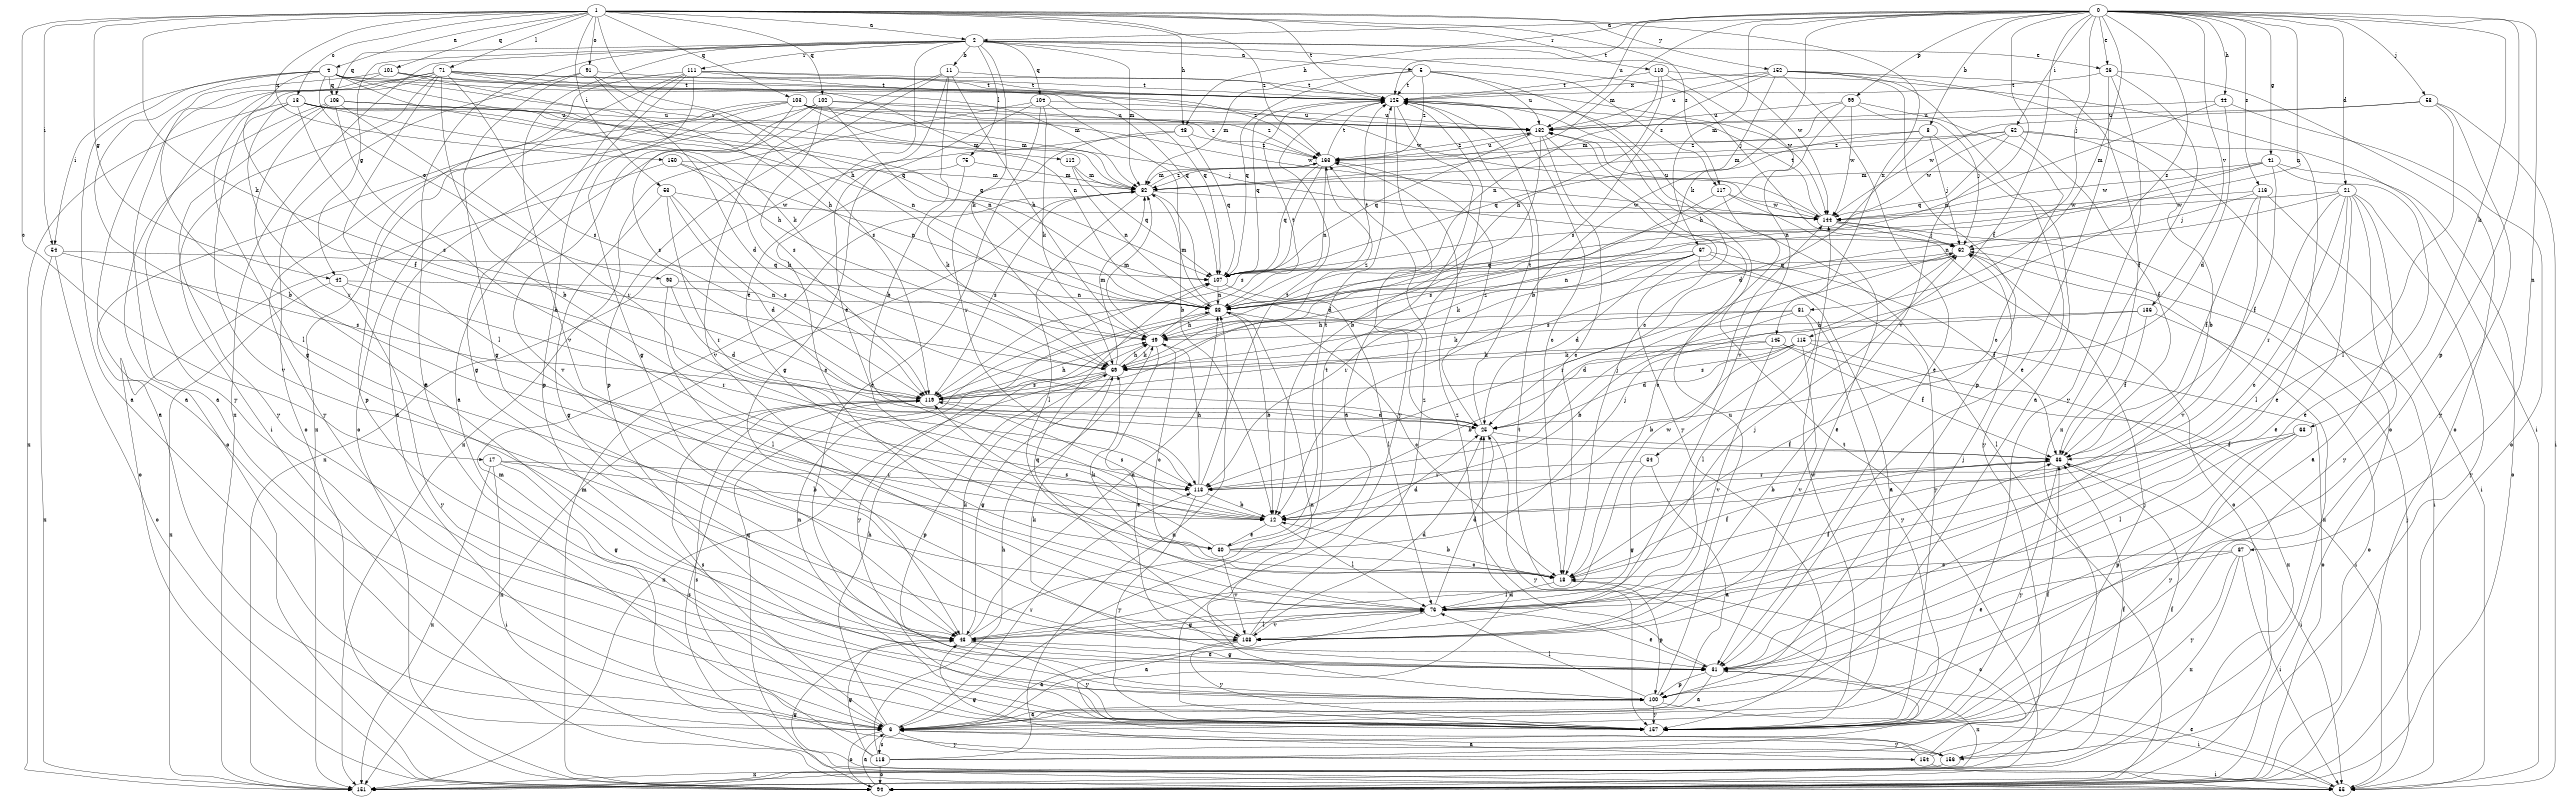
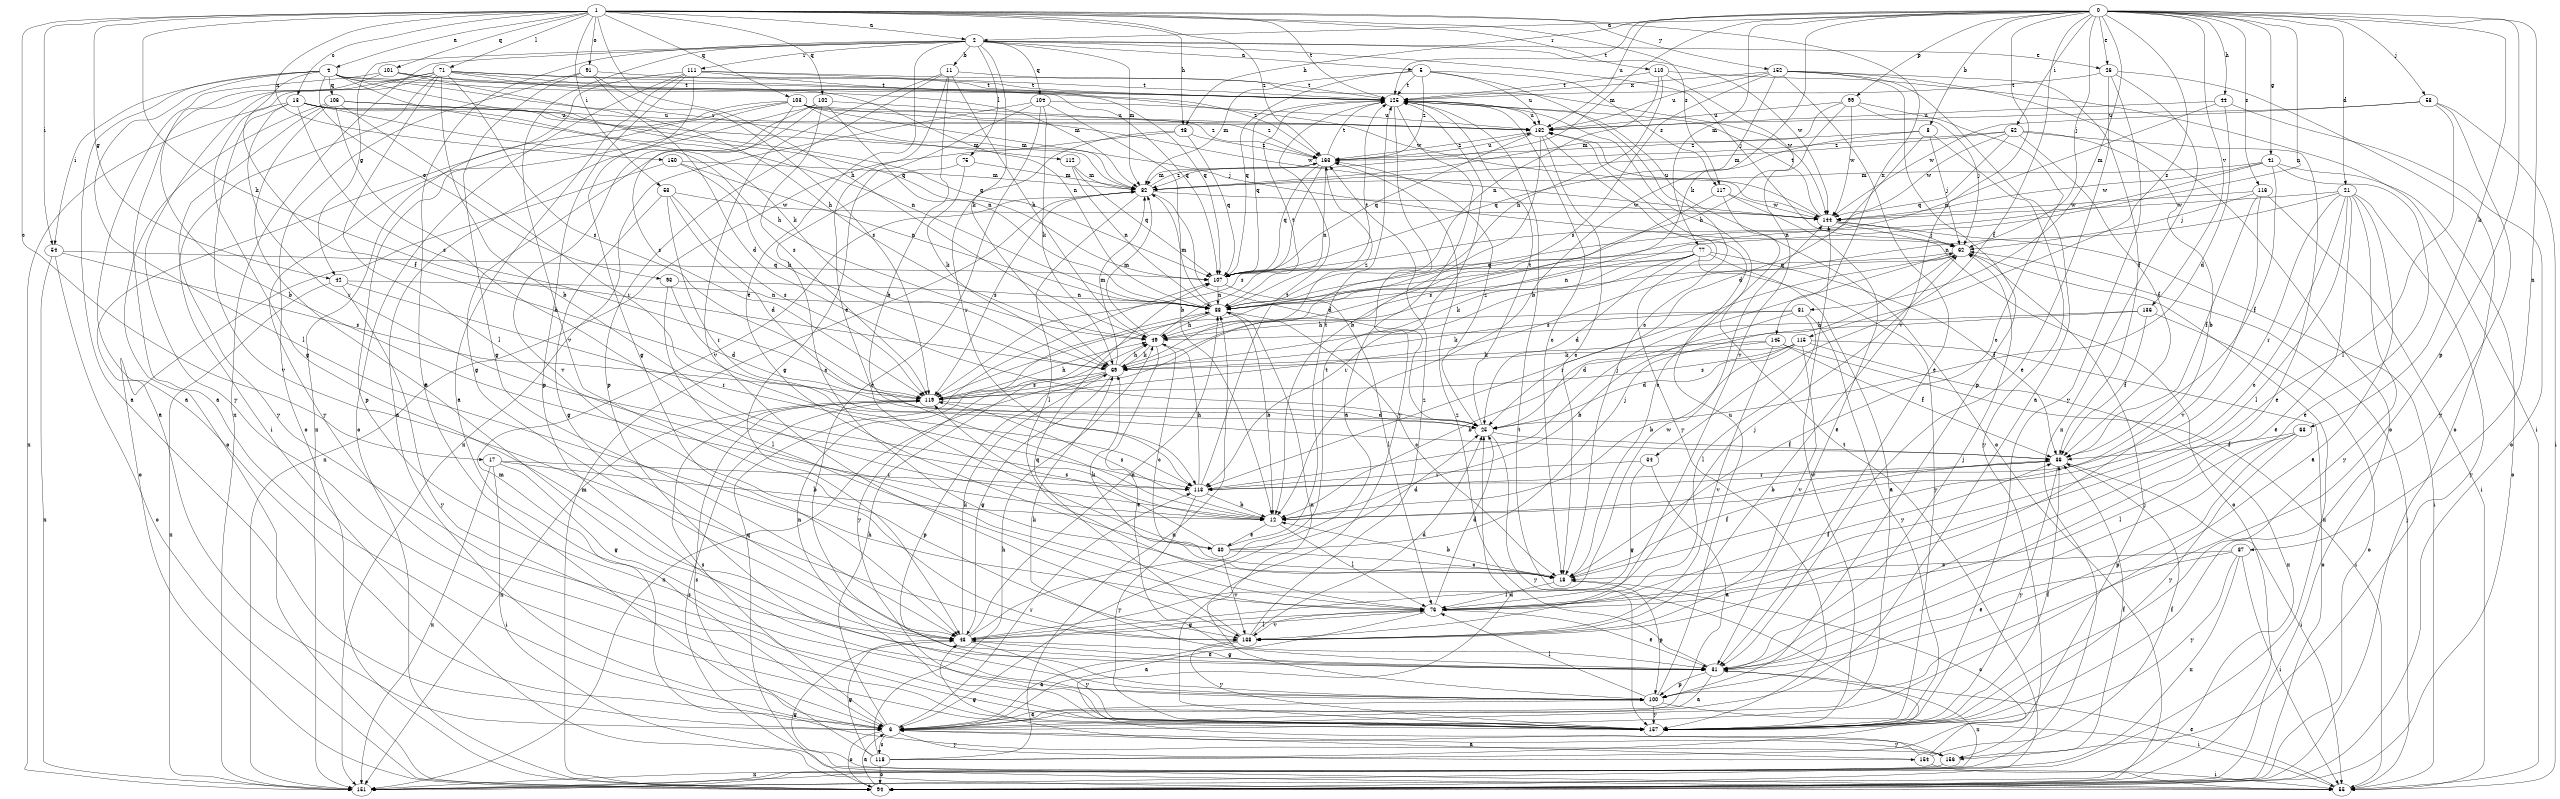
(641, 47) -> none
(1180, 111) -> (1471, 104)
(1702, 251) -> (1702, 251)
(1997, 445) -> (1997, 445)
